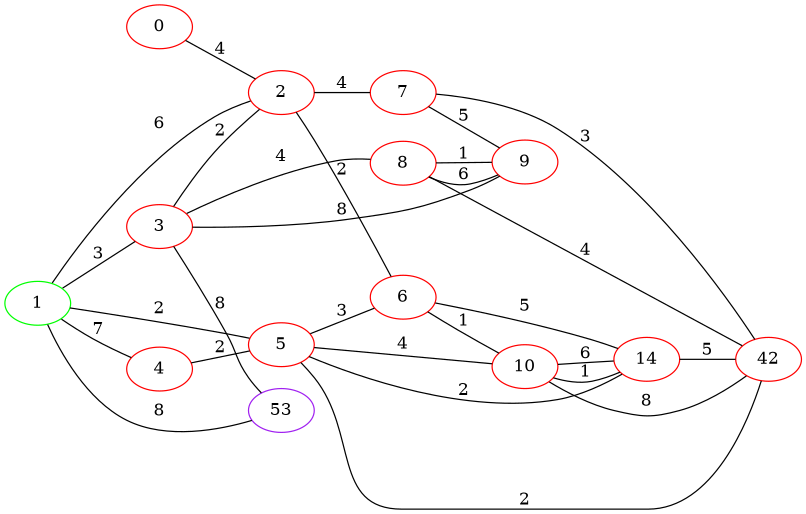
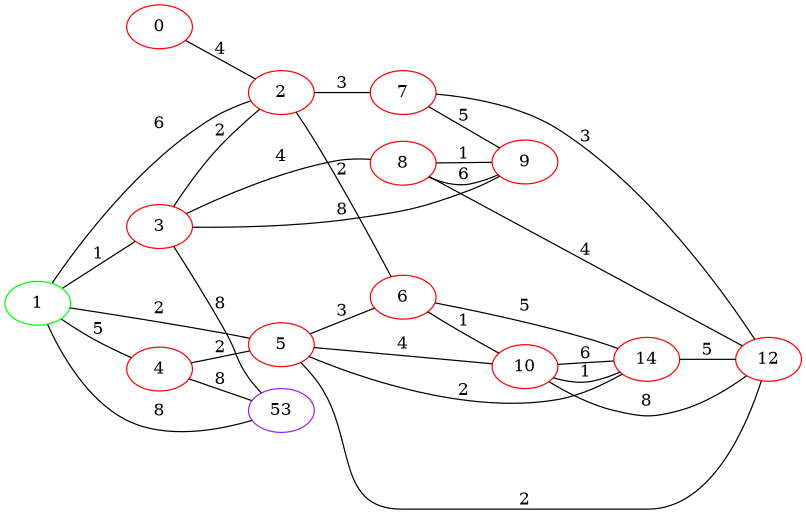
(342, 83) -> (342, 83)
(99, 254) -> (99, 254)
(99, 329) -> (99, 329)
(769, 359) -> (769, 359)
none -> (220, 390)
